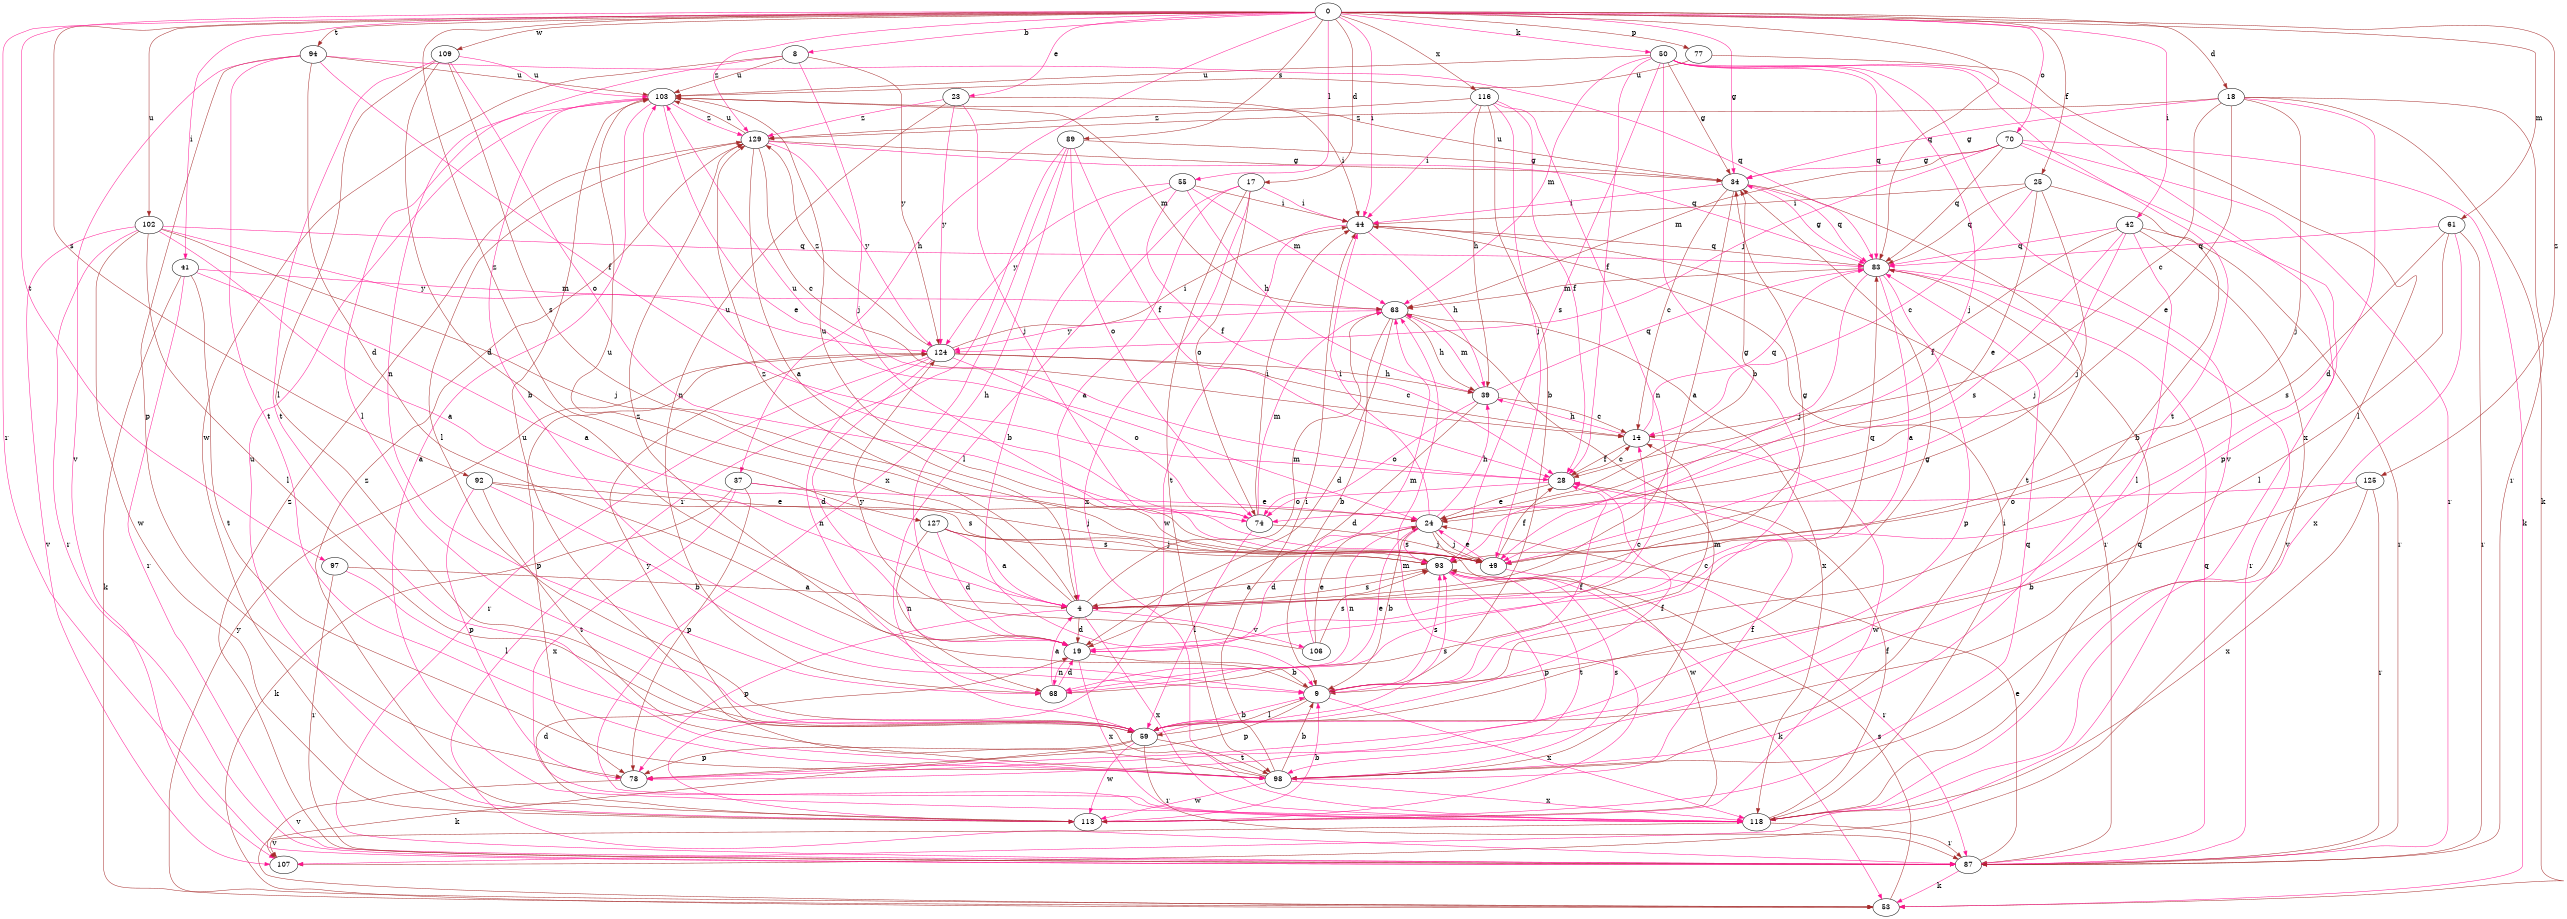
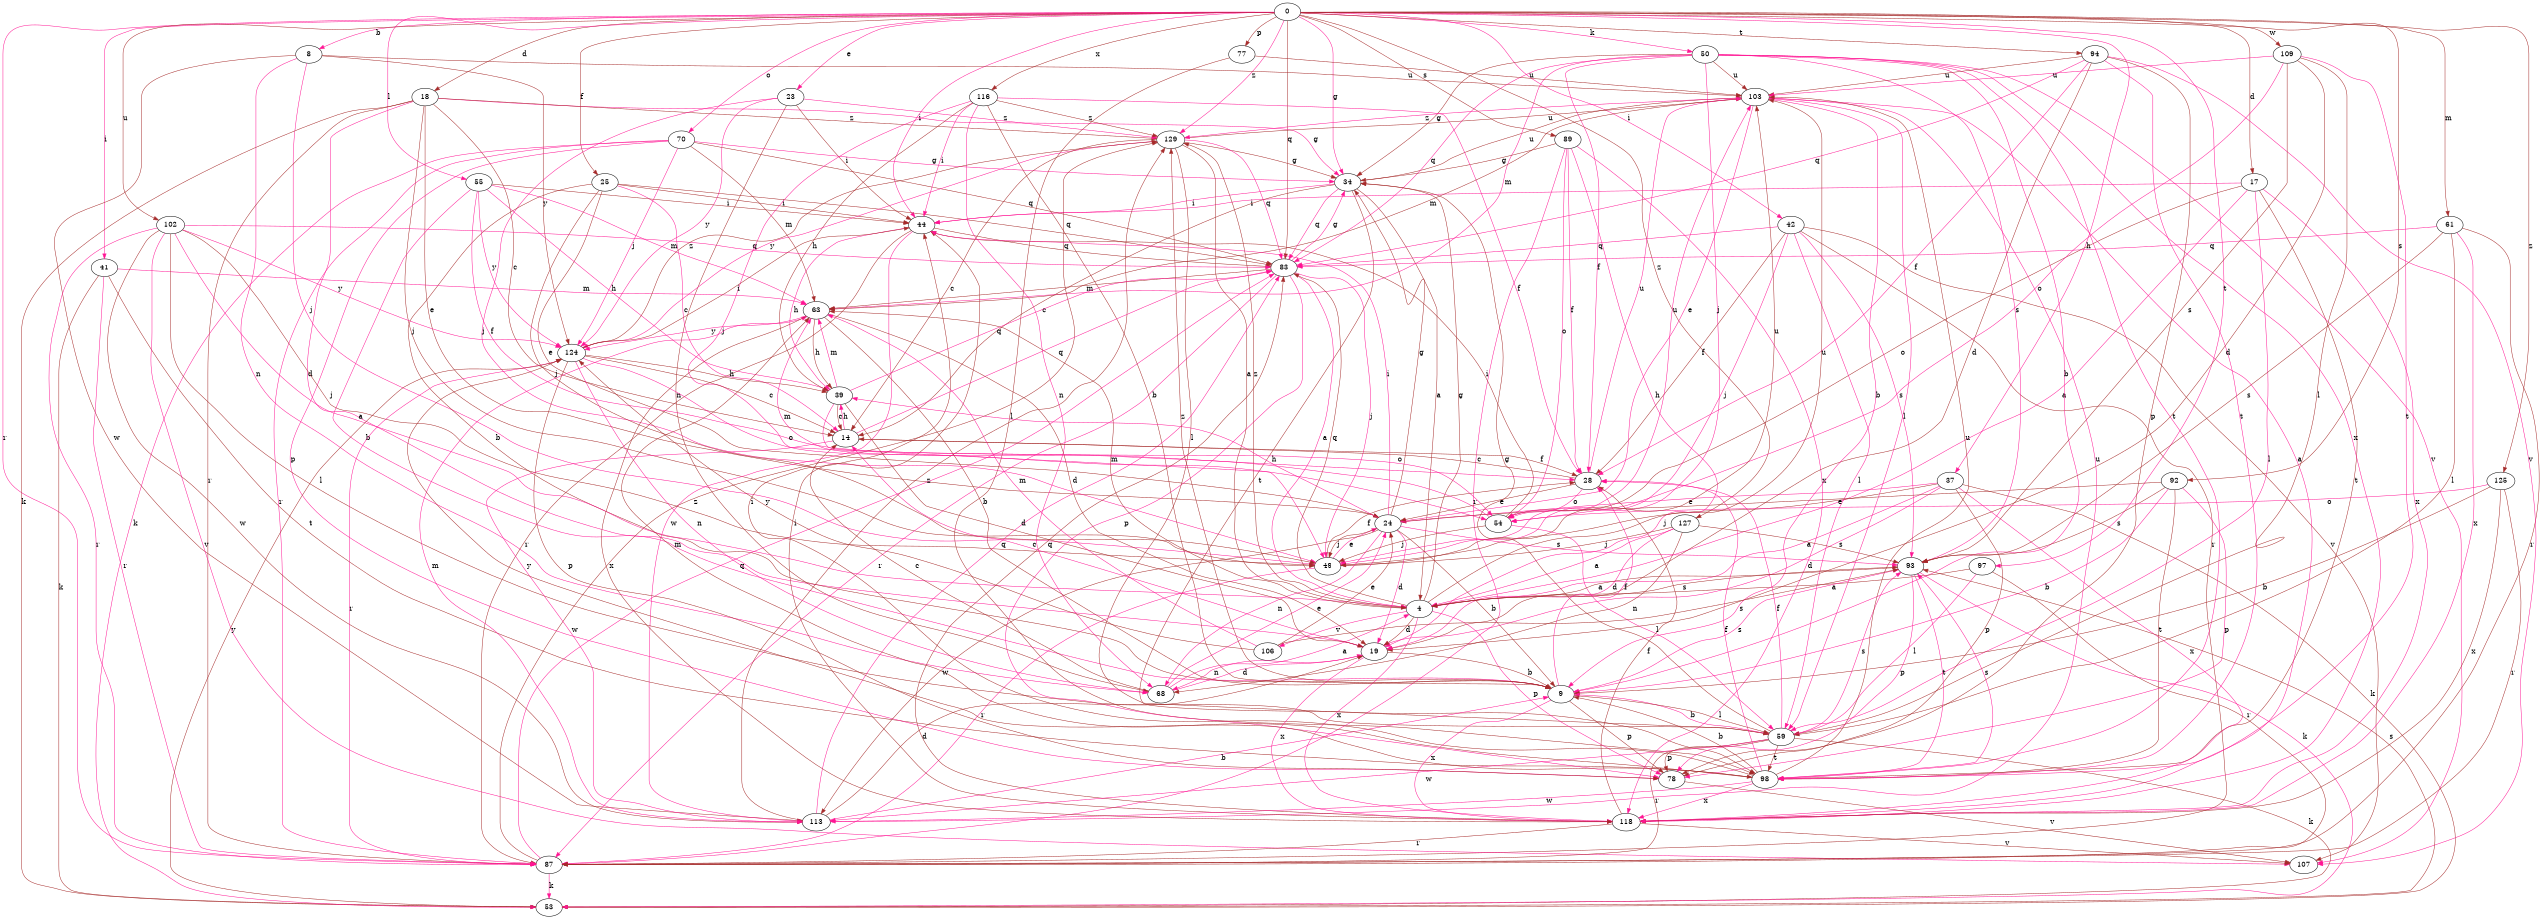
(601, 453) -> (1684, 581)
(1260, 524) -> (1498, 524)
(845, 540) -> (1689, 596)
(1830, 611) -> none
